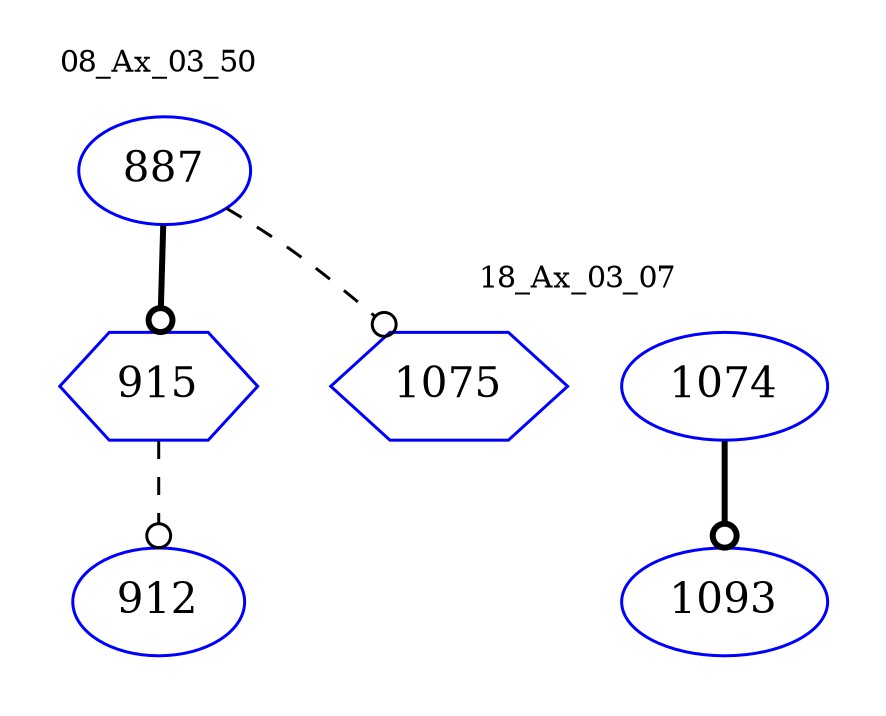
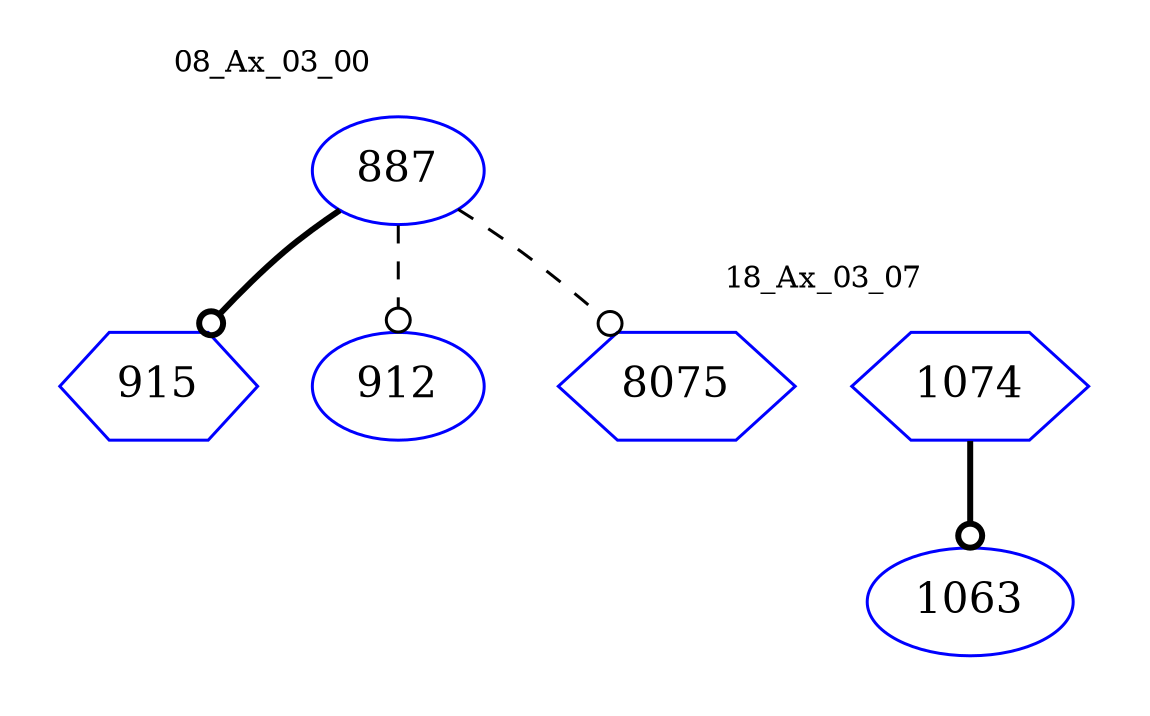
(159, 64) -> (272, 64)
(449, 386) -> (677, 386)
(725, 386) -> (970, 386)
(159, 482) -> (398, 267)
(725, 602) -> (970, 602)
